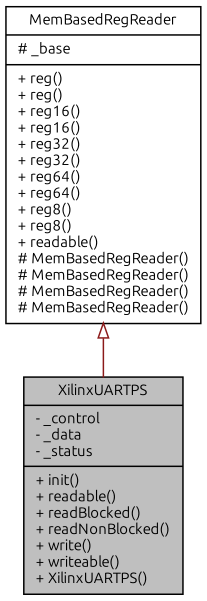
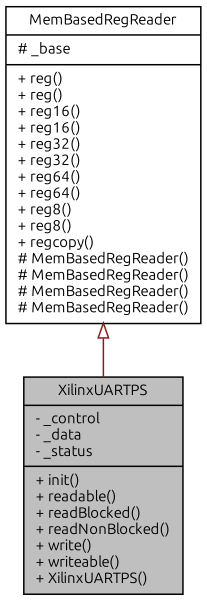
(59, 242) -> (57, 242)
